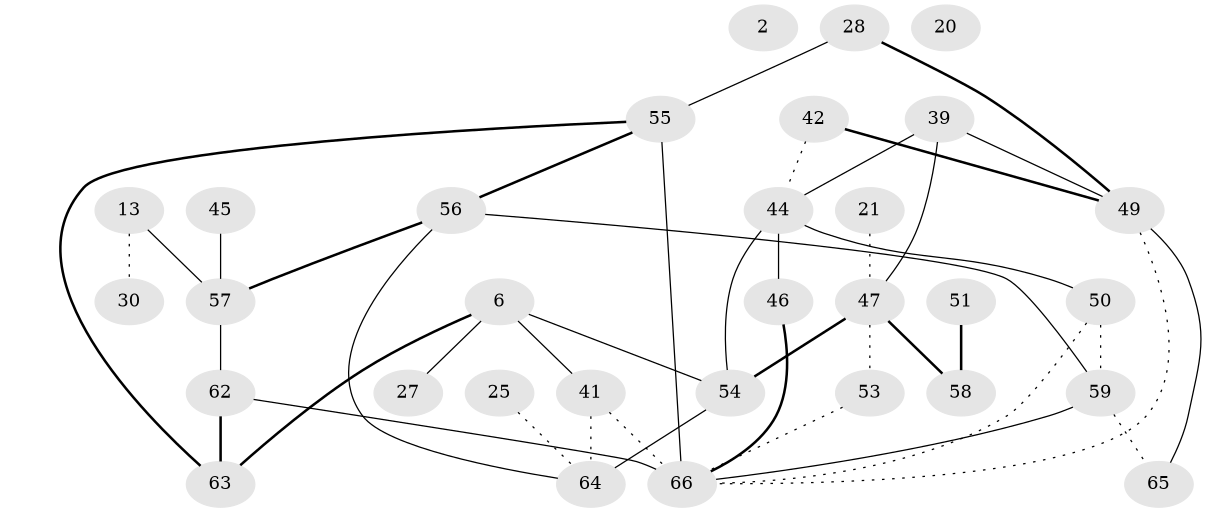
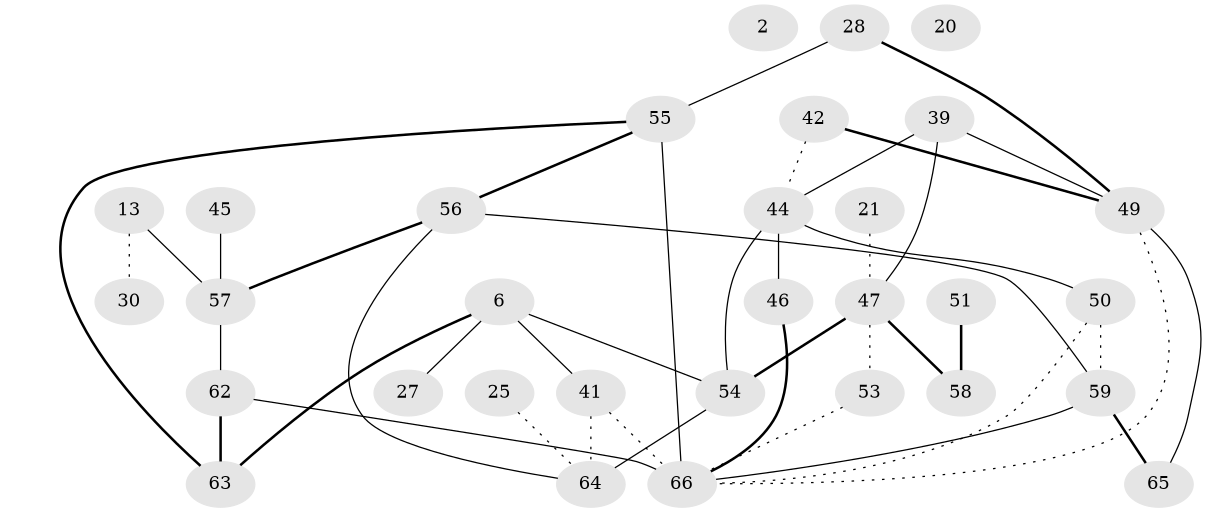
(1130, 439) -> (1130, 439)
